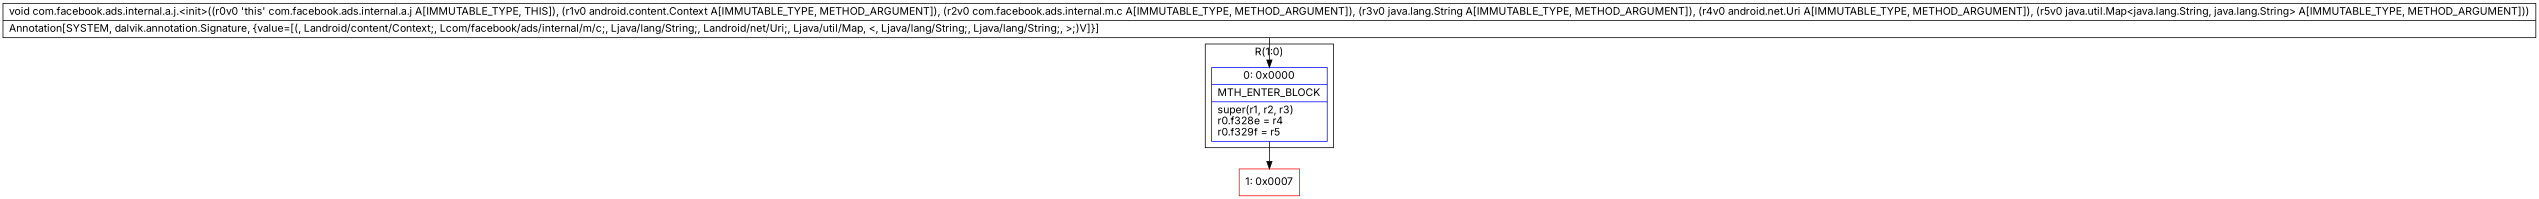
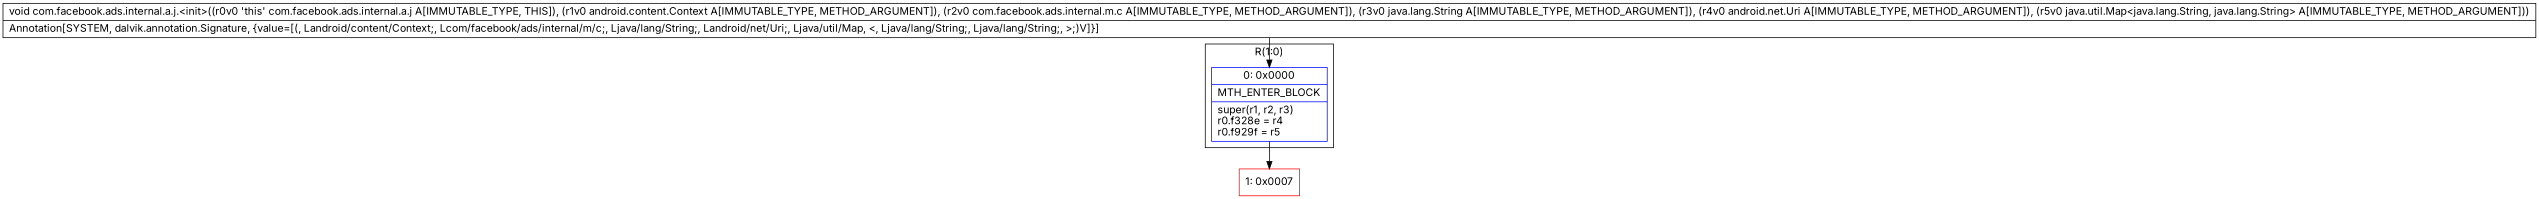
(1249, 132) -> (1249, 132)
